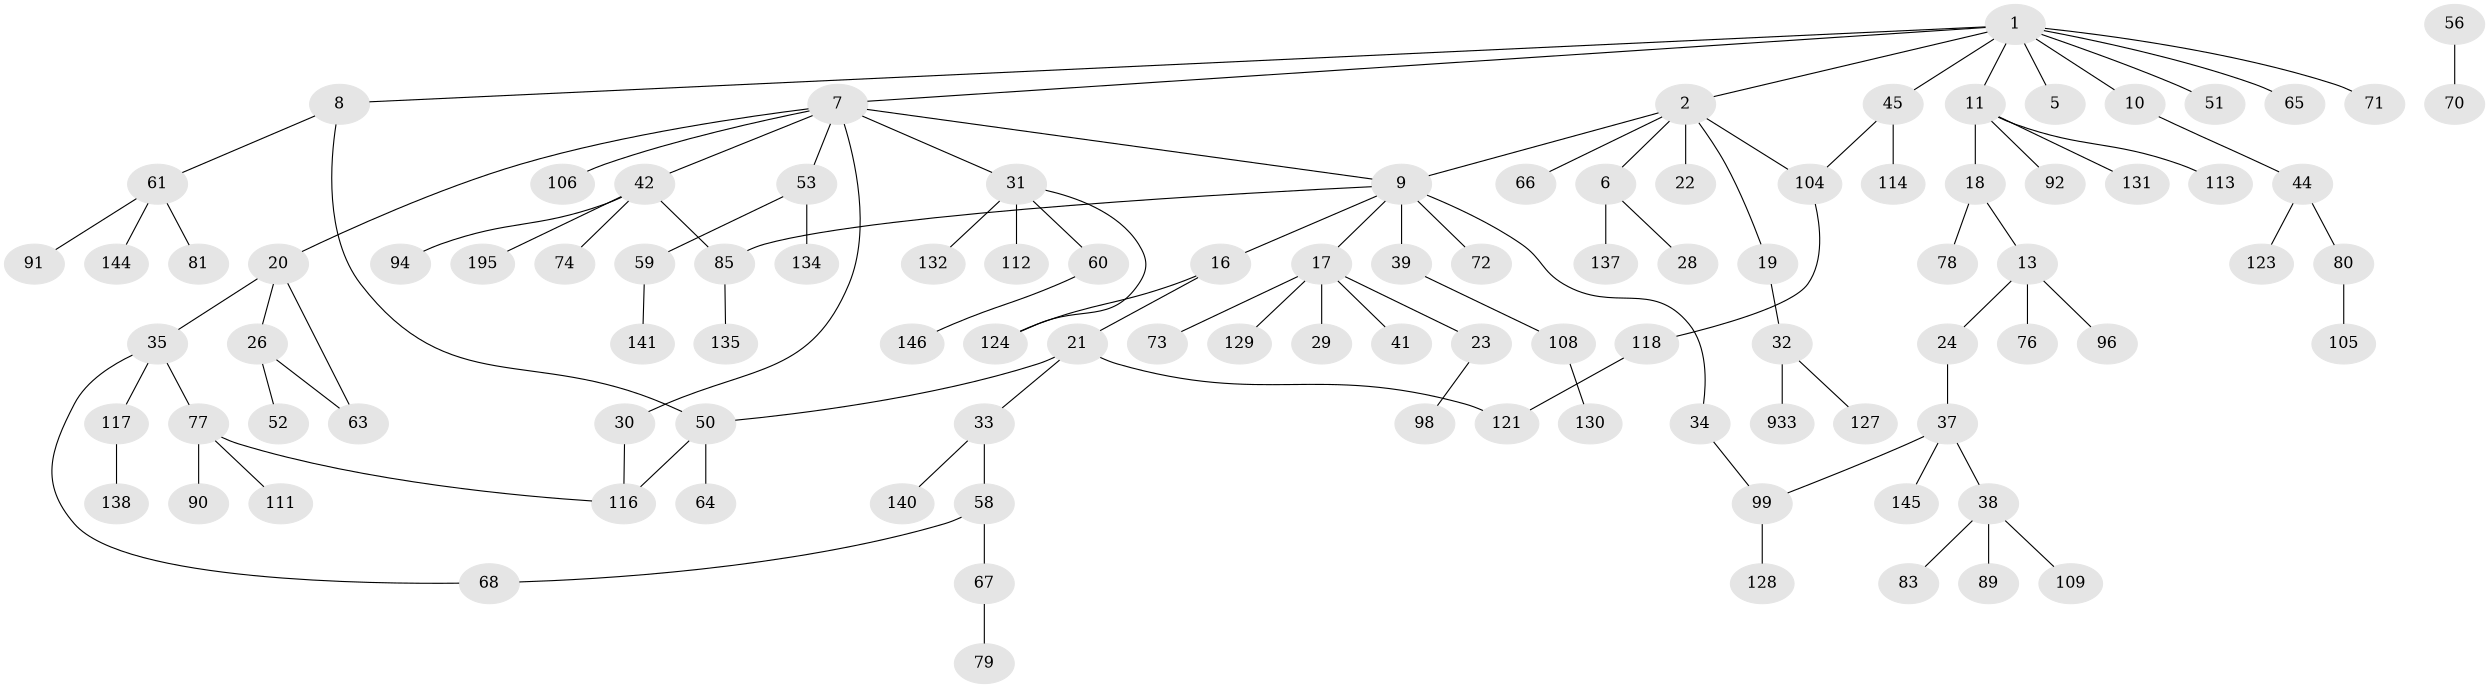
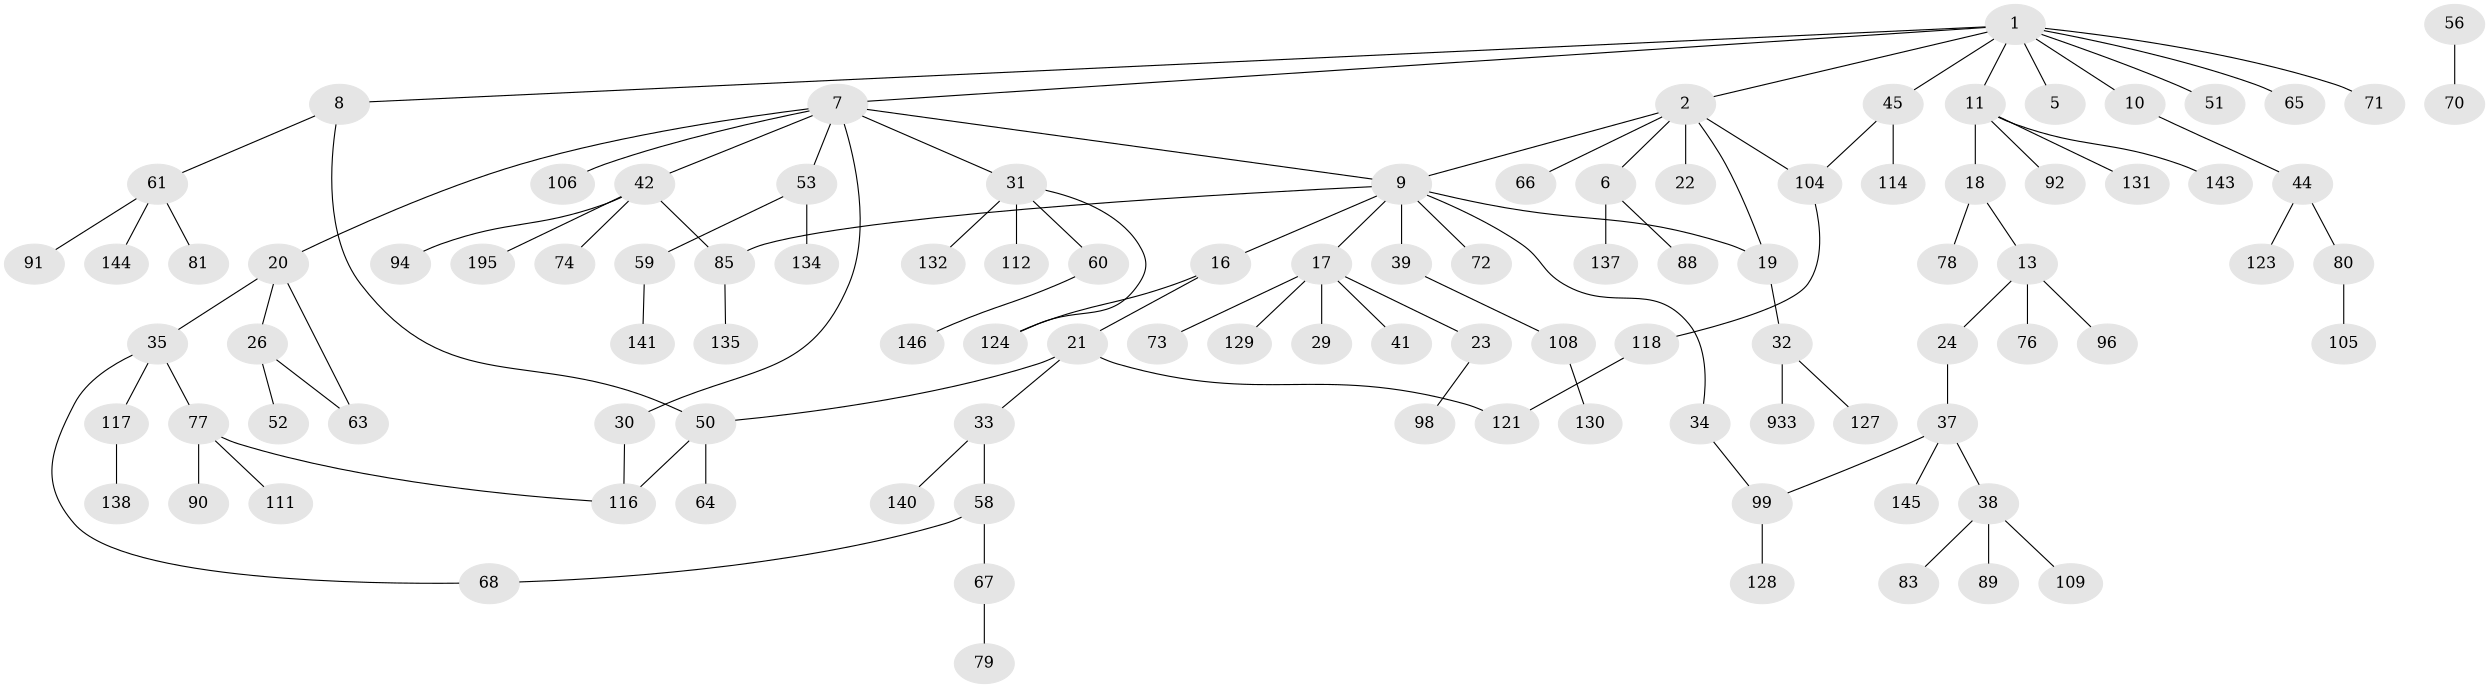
(2221, 184) -> (2221, 184)
none -> (1588, 218)
(1688, 264) -> (1688, 264)
